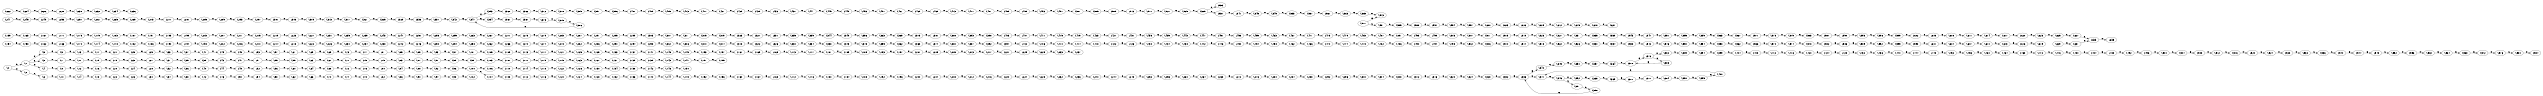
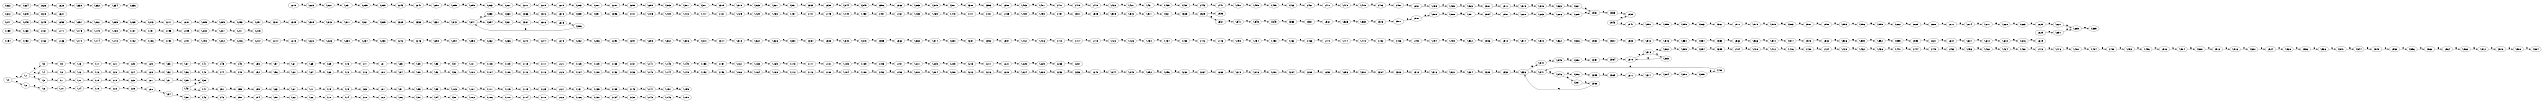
(1371, 20) -> (1389, 22)
(1549, 25) -> (1585, 14)
(266, 36) -> none
(1621, 36) -> (1621, 19)
(212, 61) -> (195, 85)
(480, 69) -> (480, 97)
